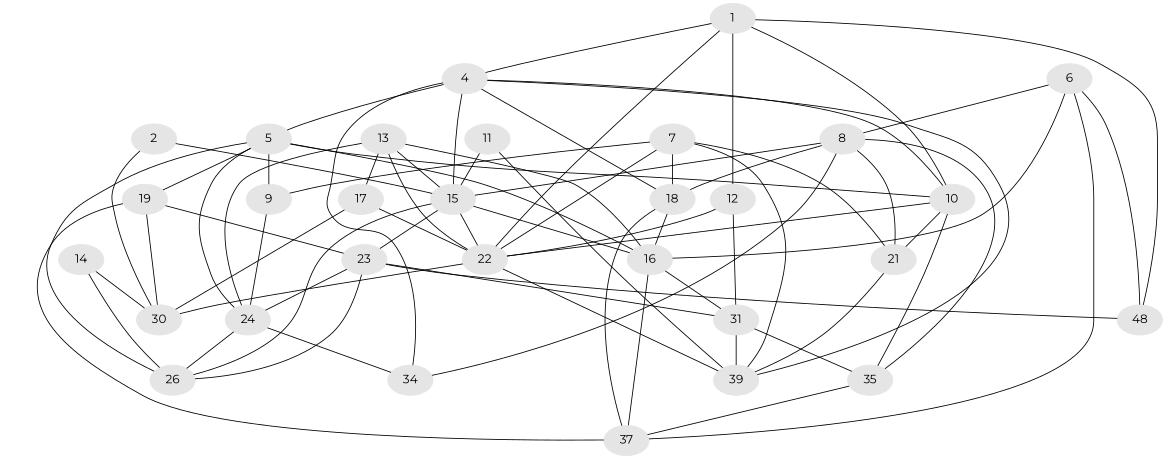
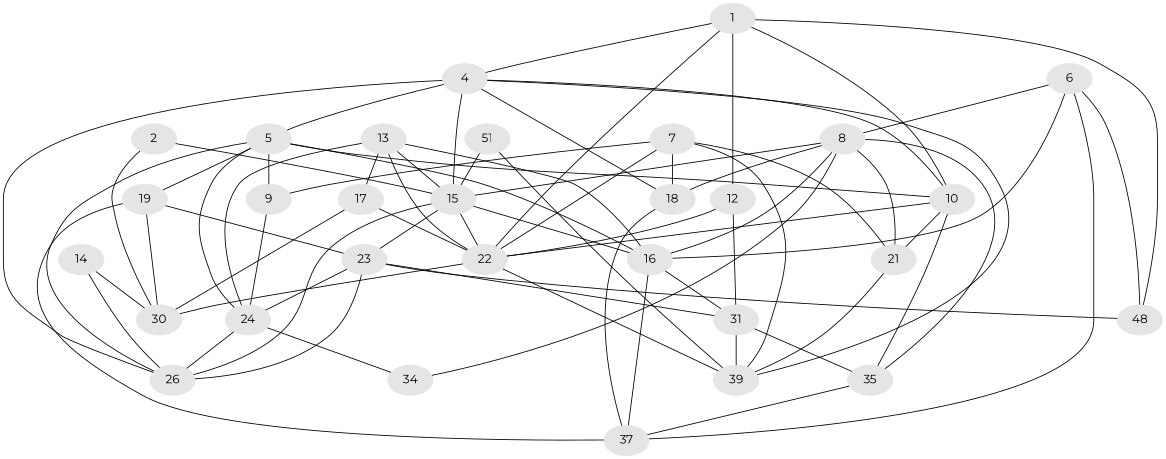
(487, 139) -> (487, 139)
(327, 206) -> (81, 135)
(661, 229) -> (760, 216)
